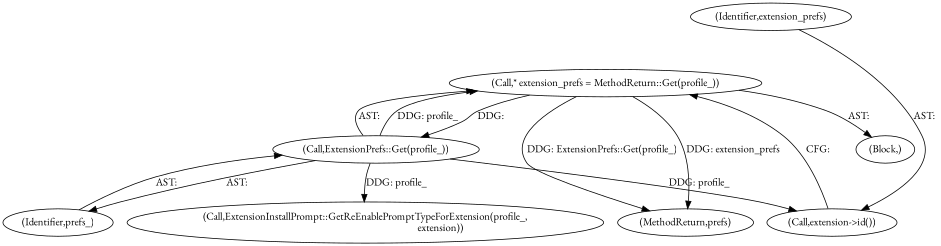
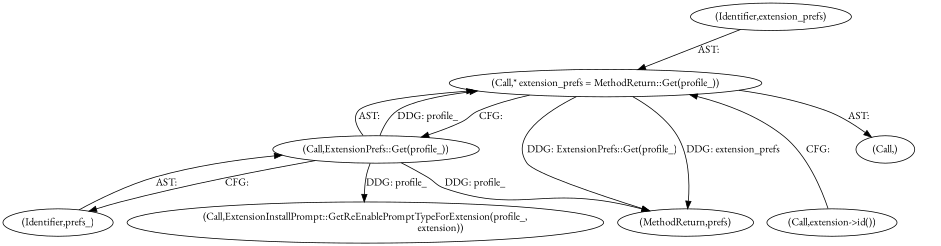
(904, 108) -> (693, 48)
(492, 116) -> (492, 116)
(885, 149) -> (885, 149)
(620, 181) -> (518, 200)
(238, 183) -> (238, 183)
